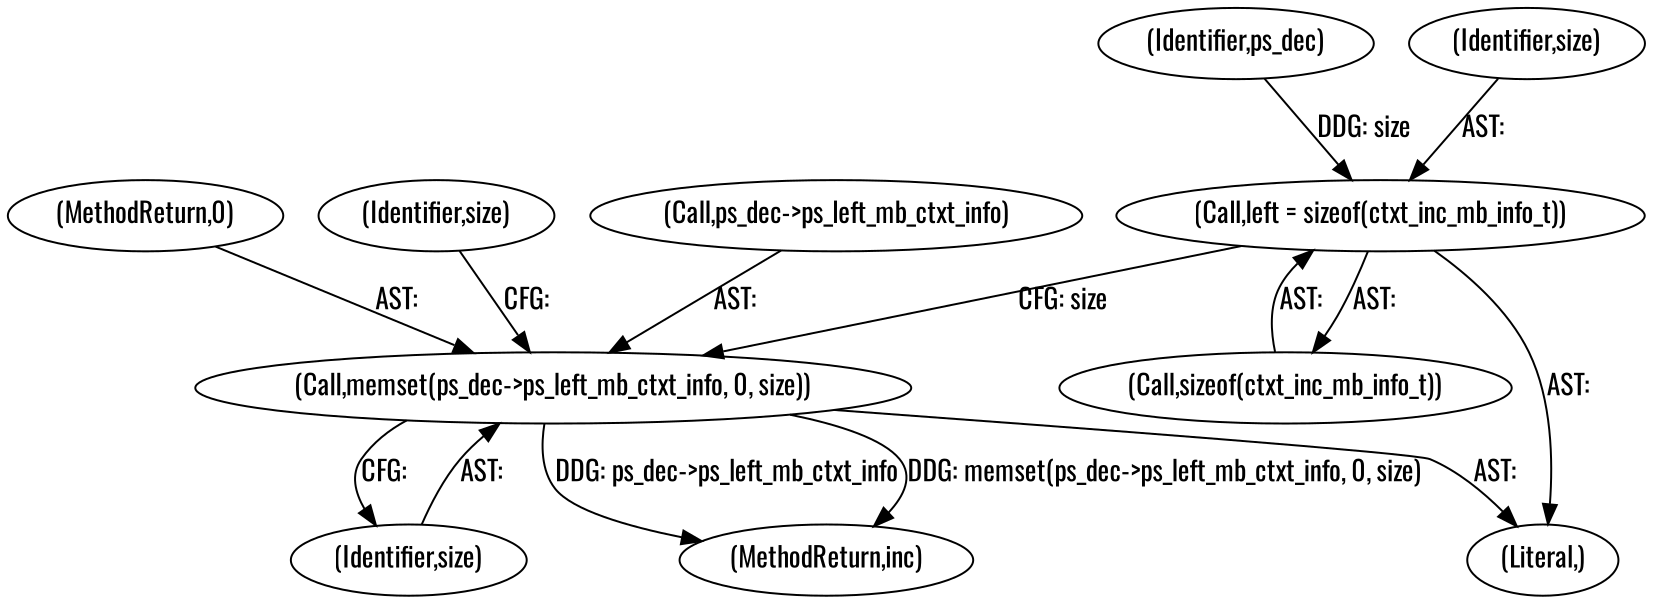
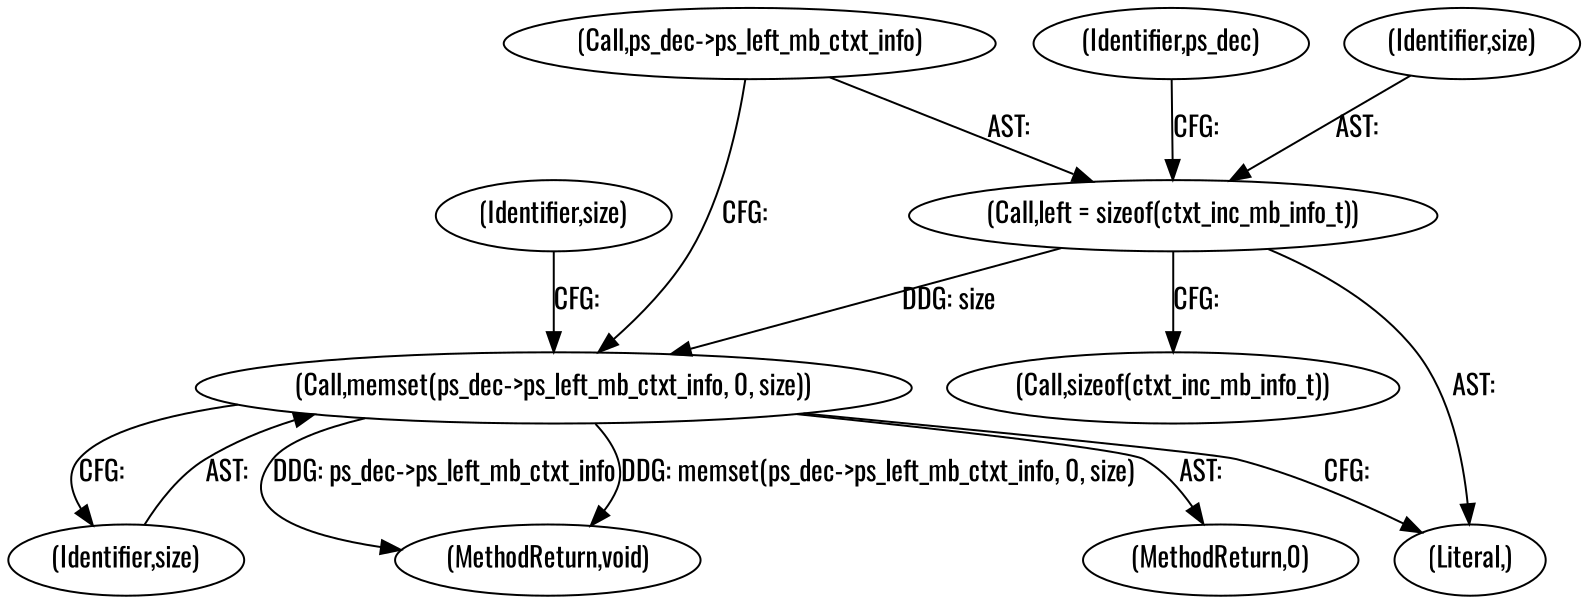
(1365, 130) -> (1200, 130)
(335, 296) -> (1005, 437)
(738, 302) -> (749, 216)
(1064, 302) -> (950, 302)
(1378, 302) -> (1200, 302)
(1274, 304) -> (952, 126)
(1498, 474) -> (1350, 474)
(826, 560) -> (548, 560)
